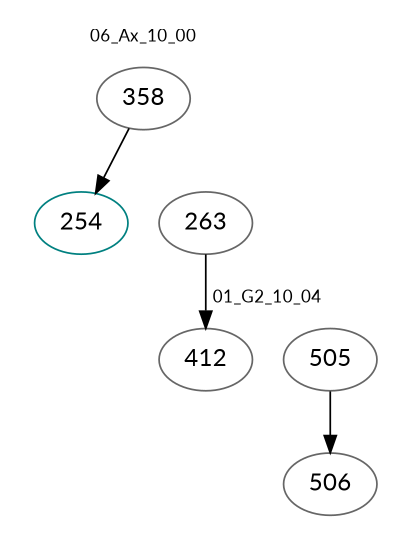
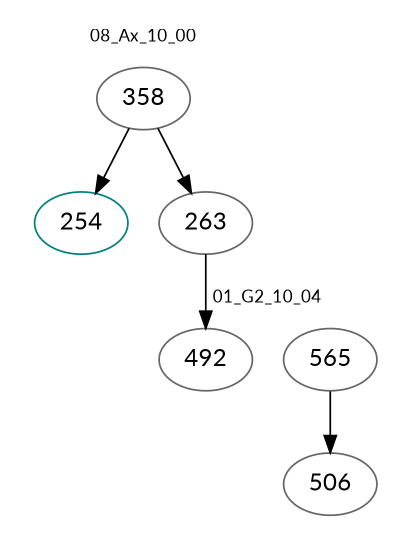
(144, 37) -> (144, 37)
none -> (171, 153)
(206, 360) -> (206, 360)
(330, 360) -> (330, 360)
